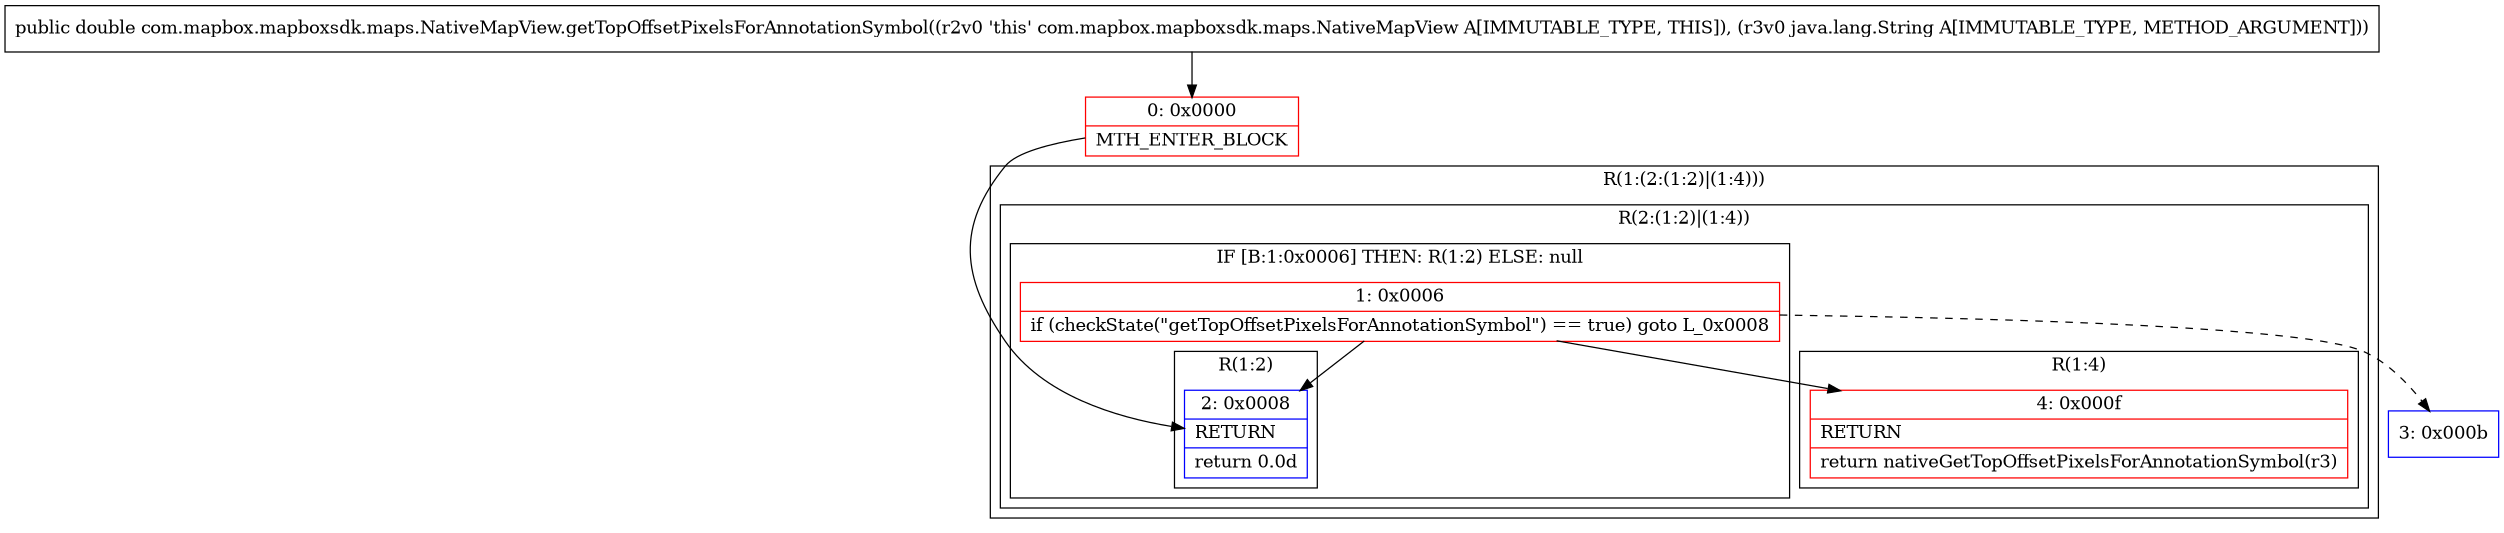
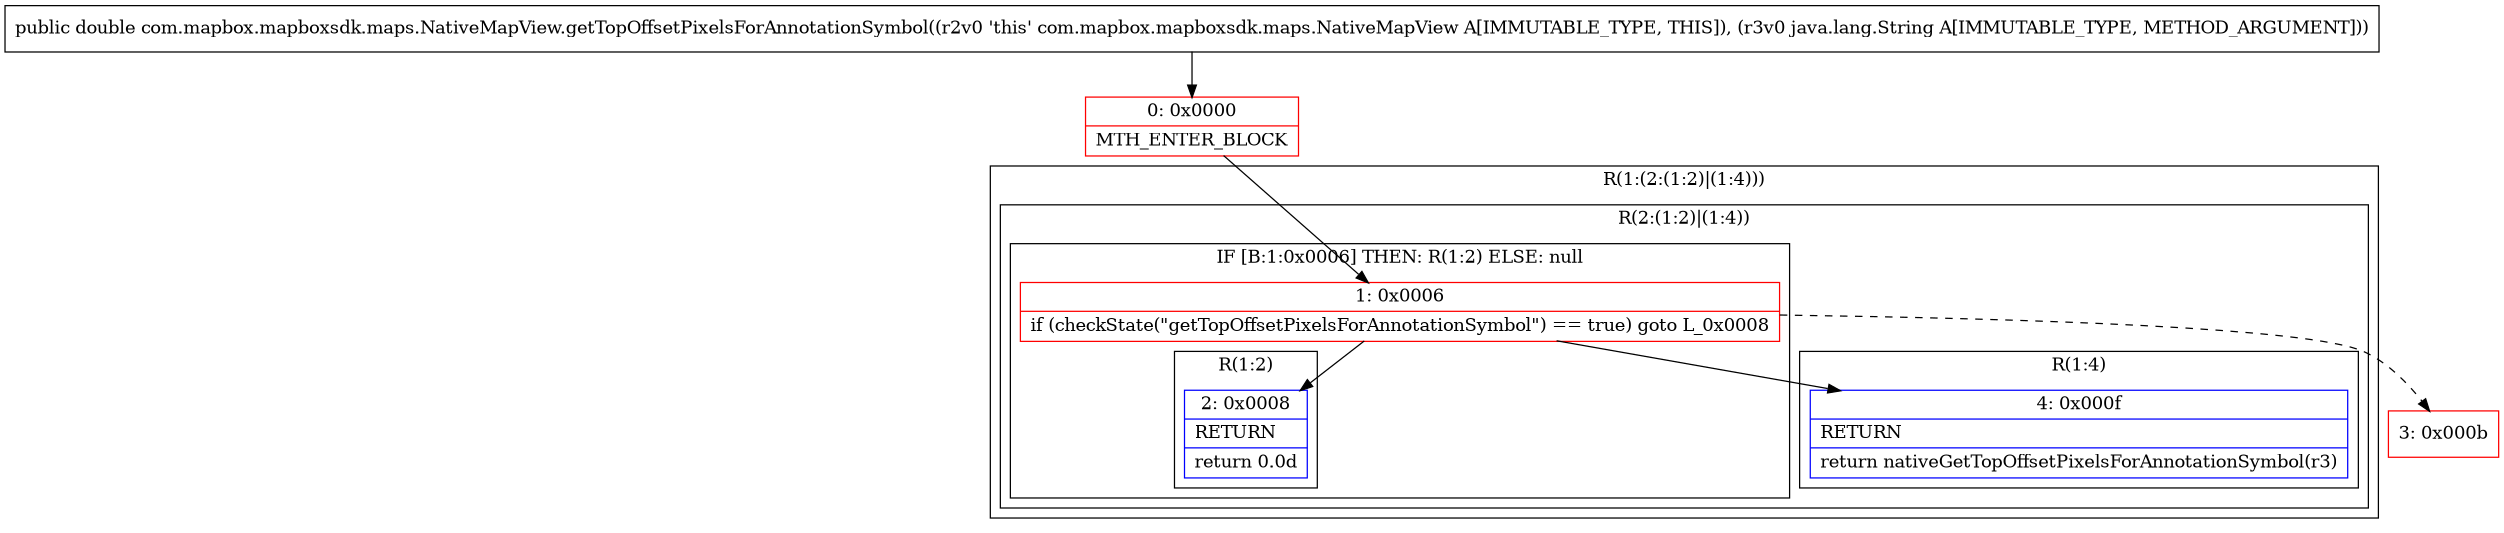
(979, 293) -> (1291, 215)
(2079, 434) -> (2079, 434)
(2444, 434) -> (2444, 434)
